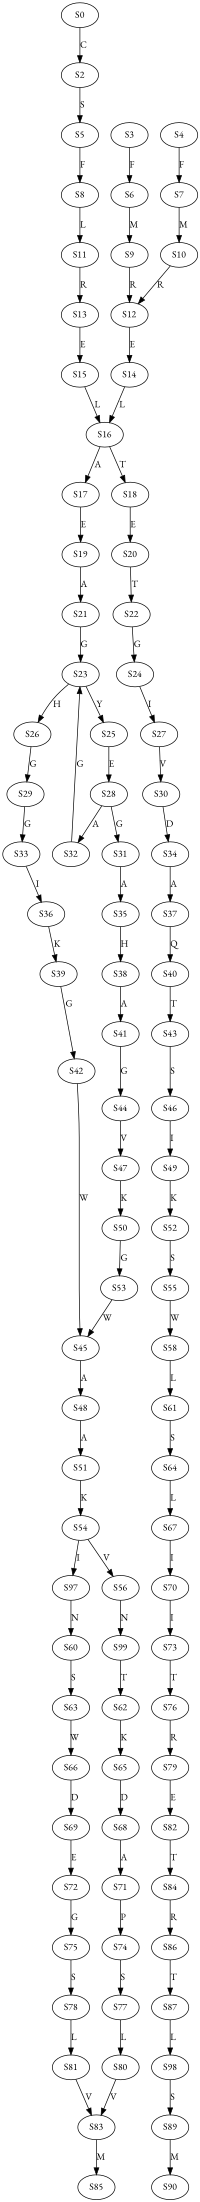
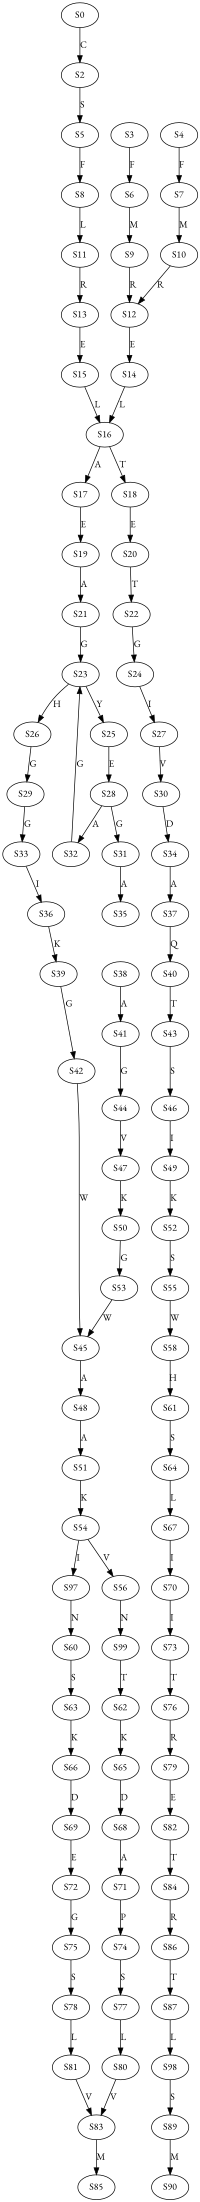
(121, 941) -> none
(173, 1378) -> (173, 1378)
(74, 1738) -> (74, 1738)
